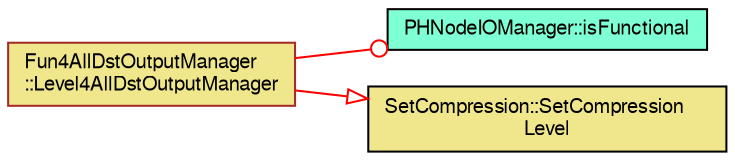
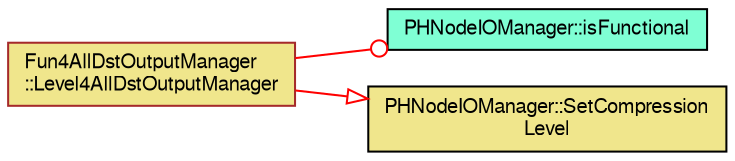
(547, 119) -> (547, 119)
